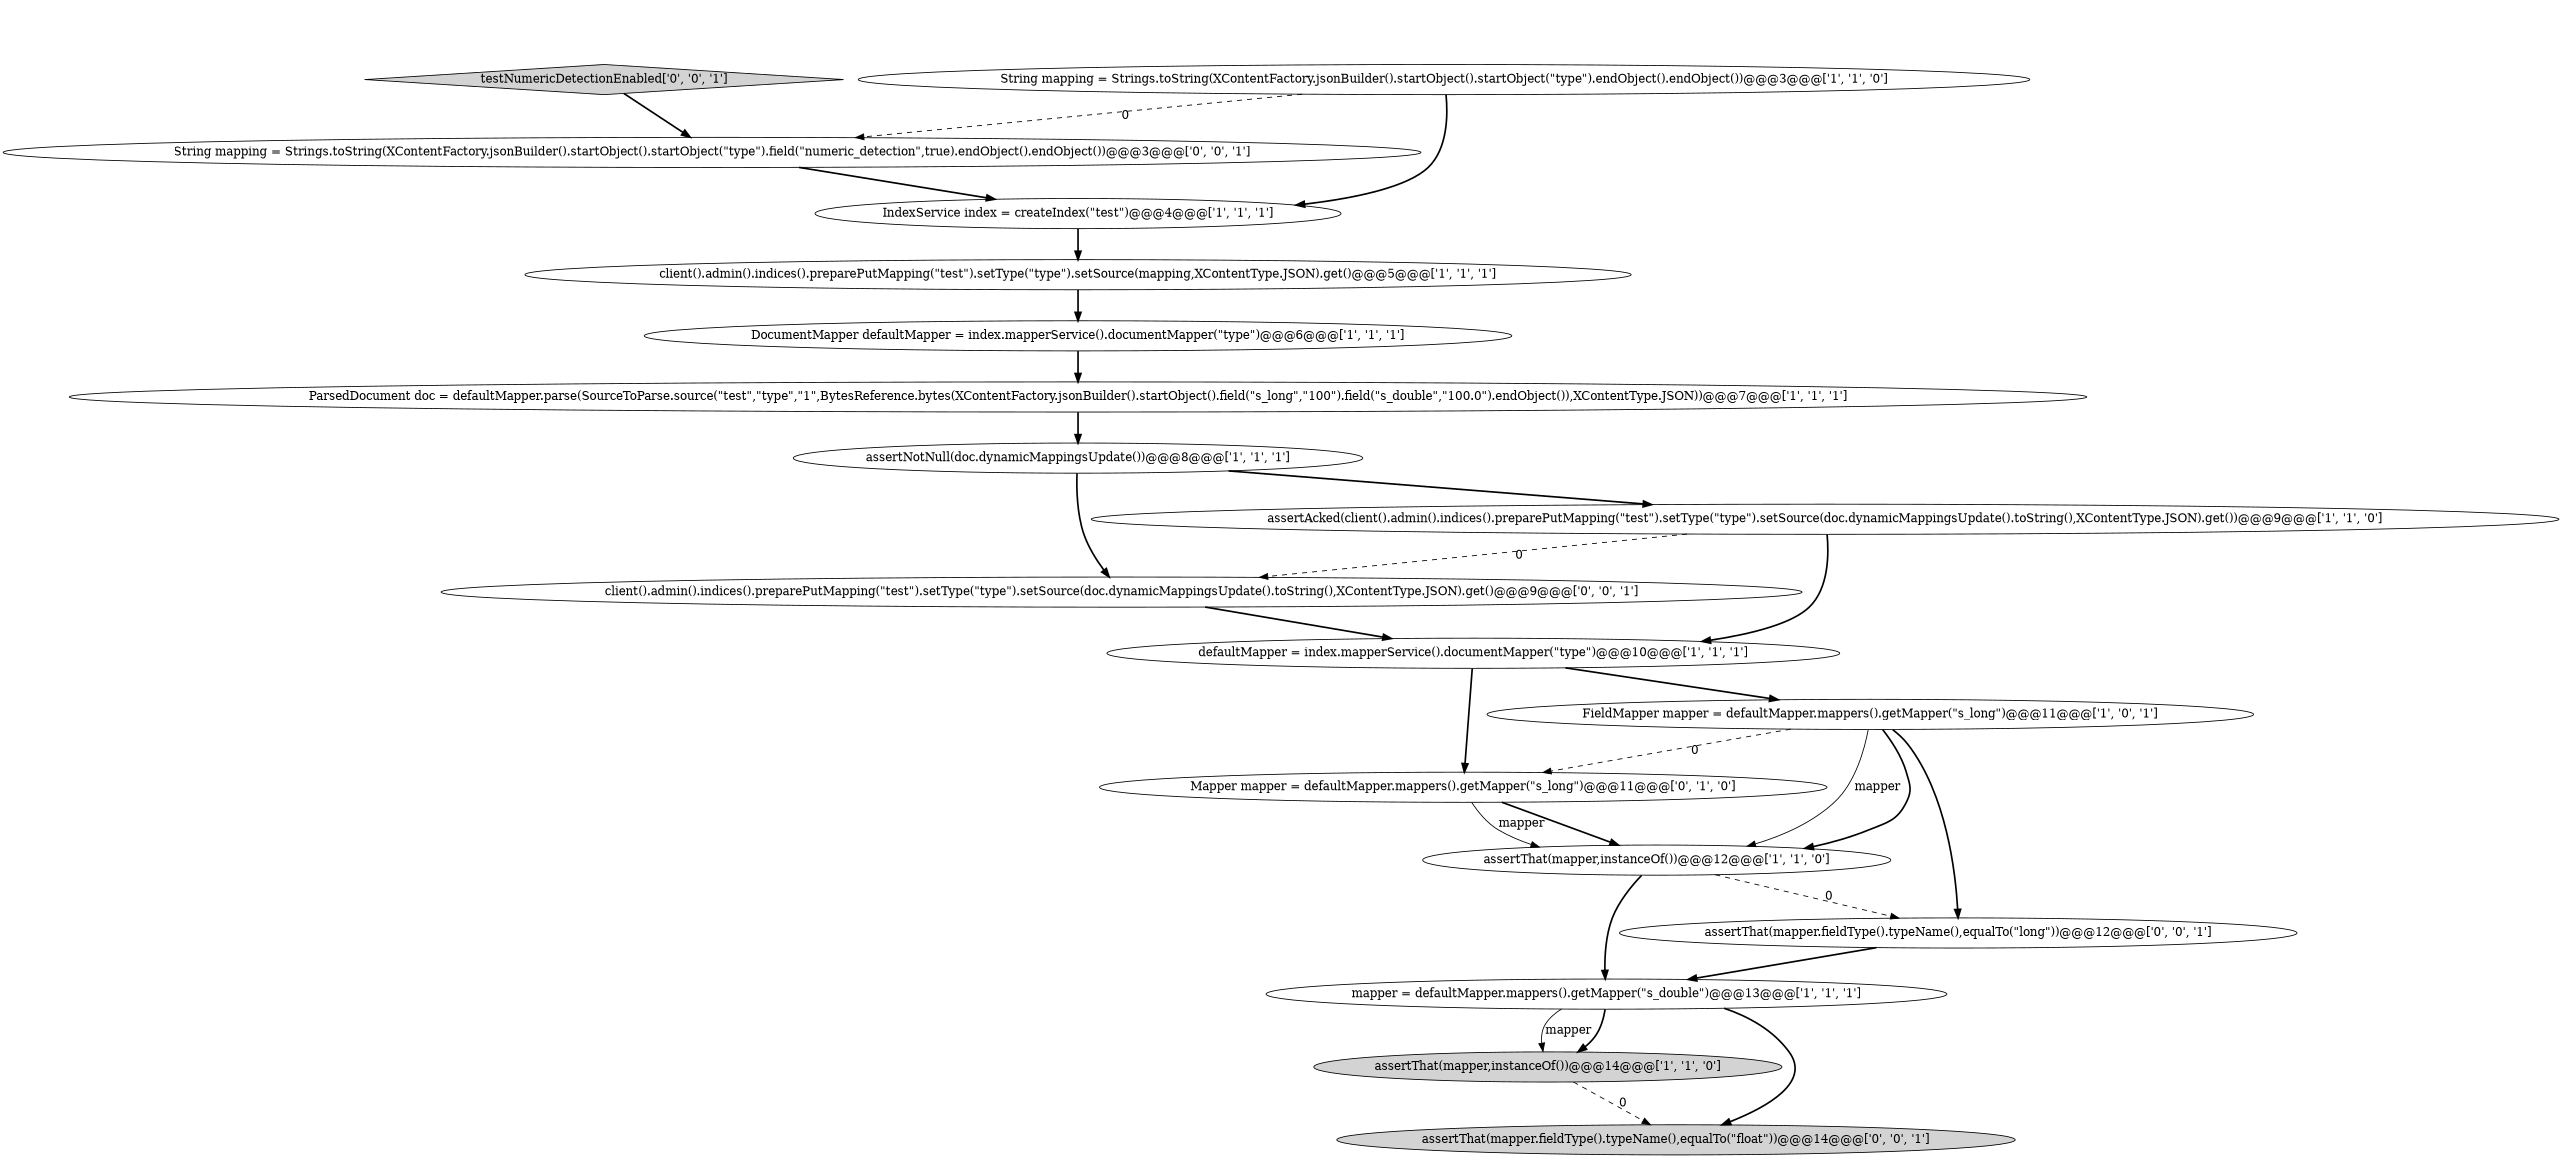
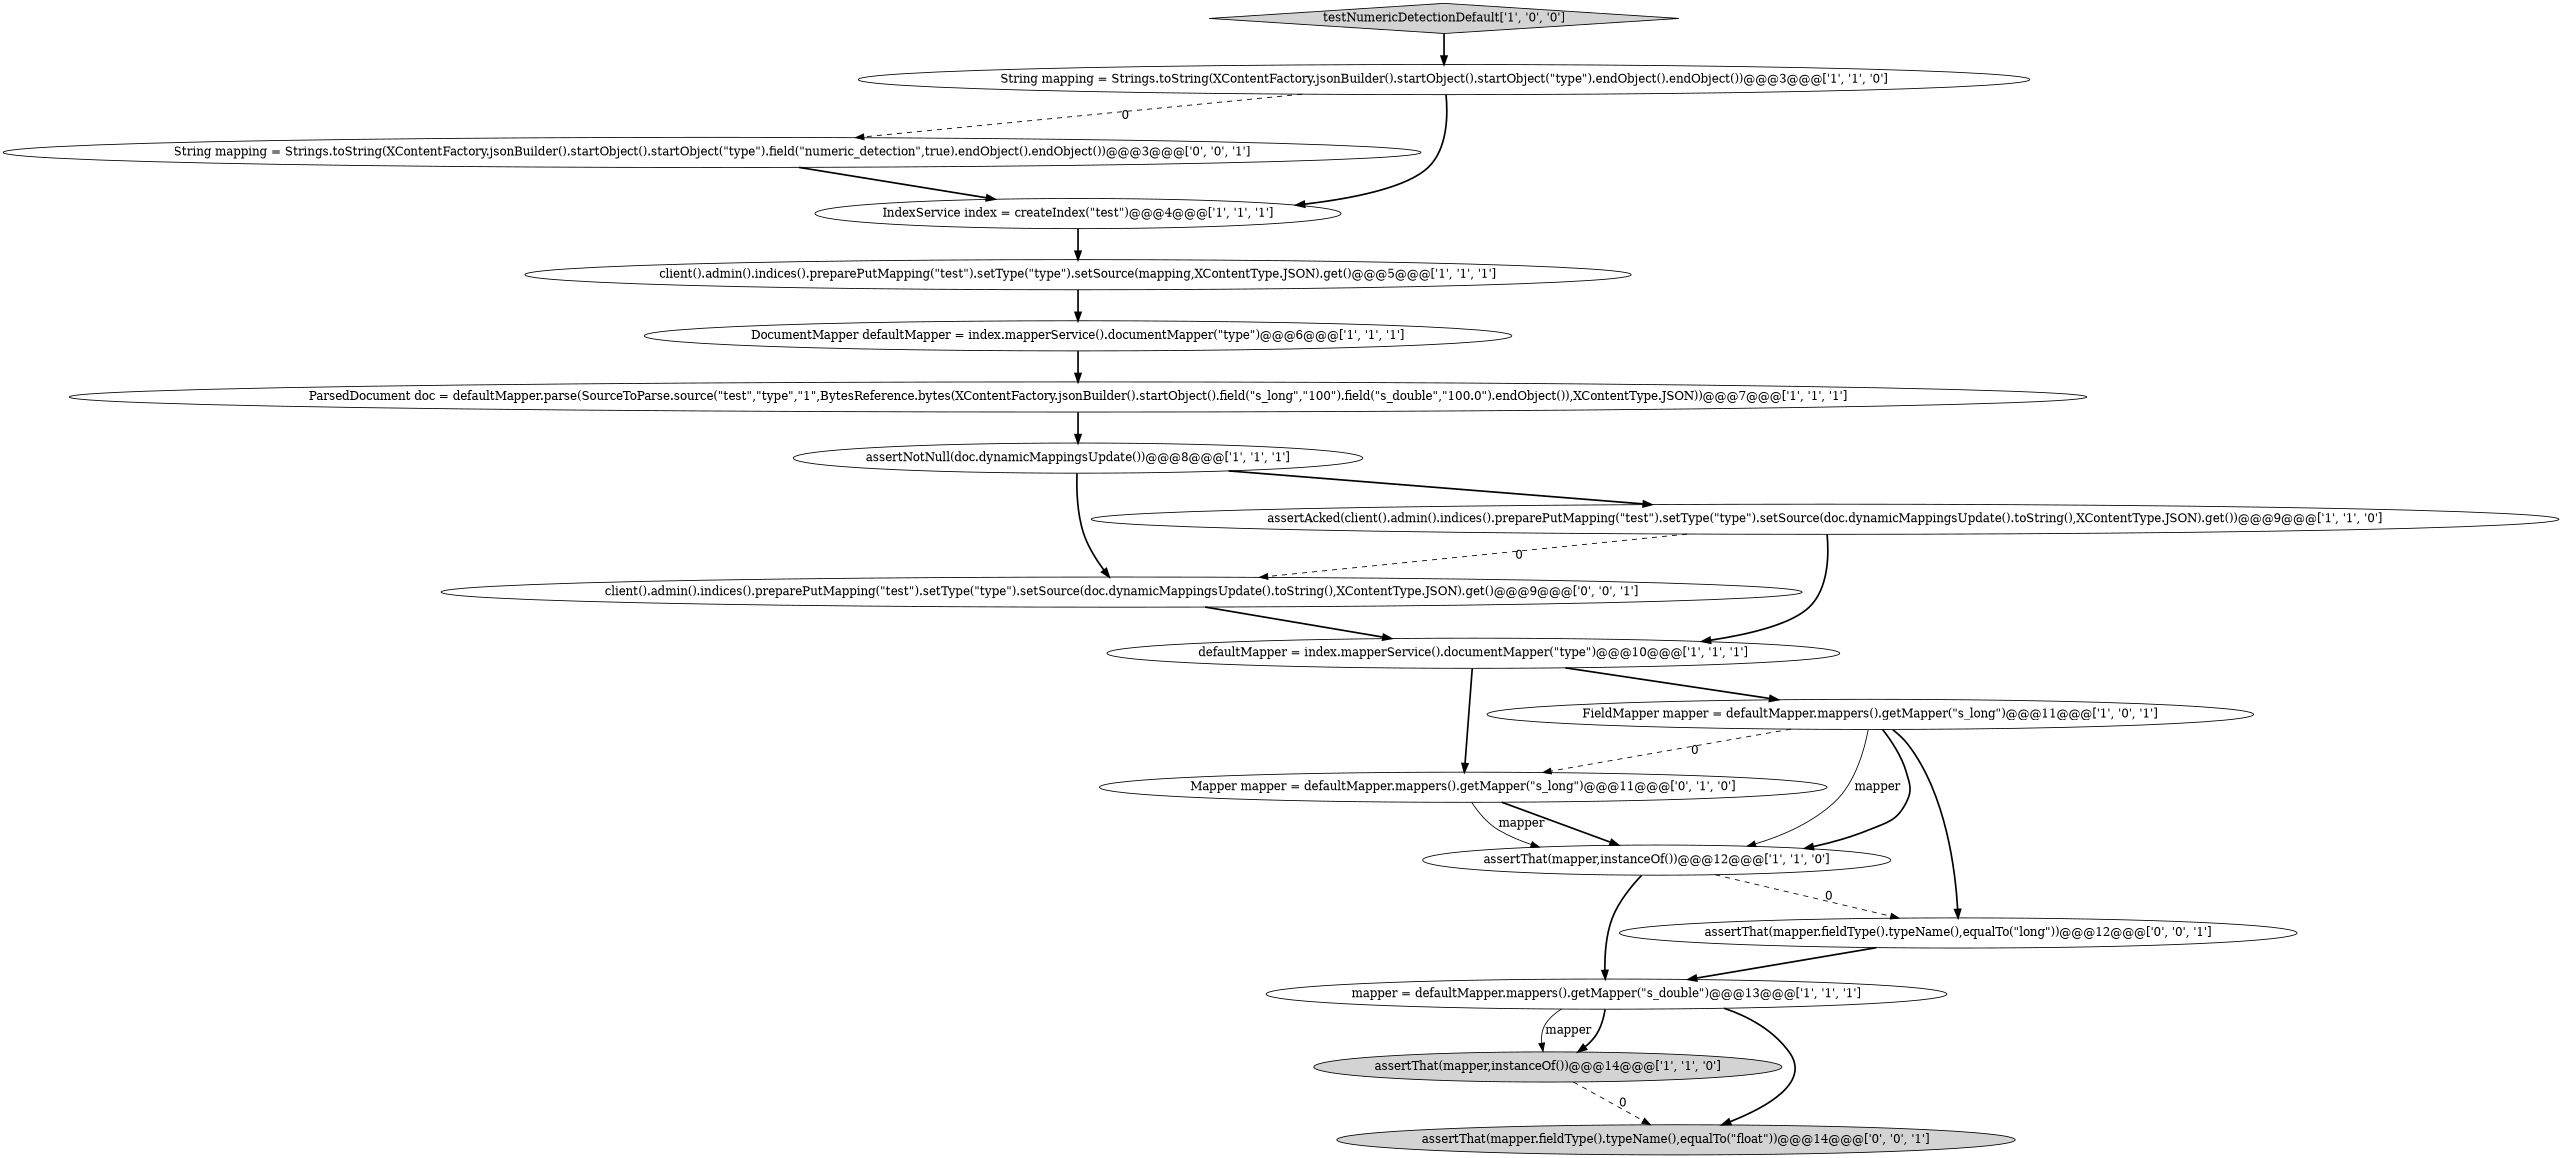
none -> (1444, 18)
(604, 80) -> none
